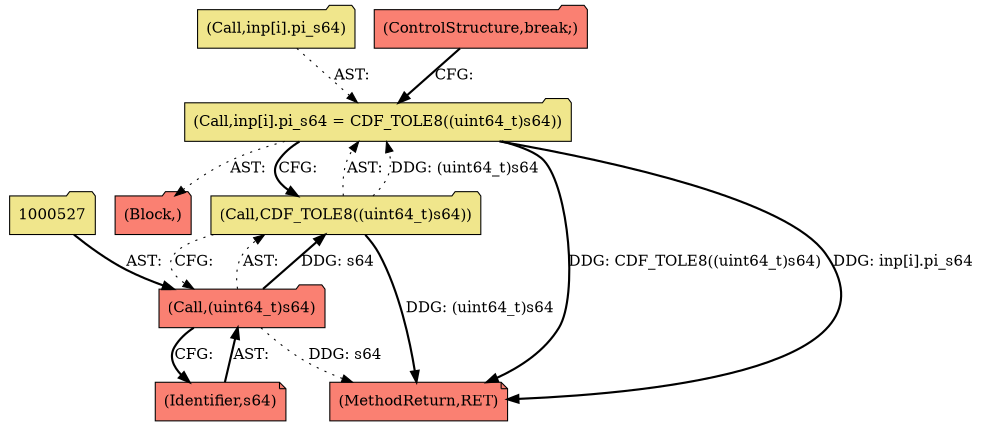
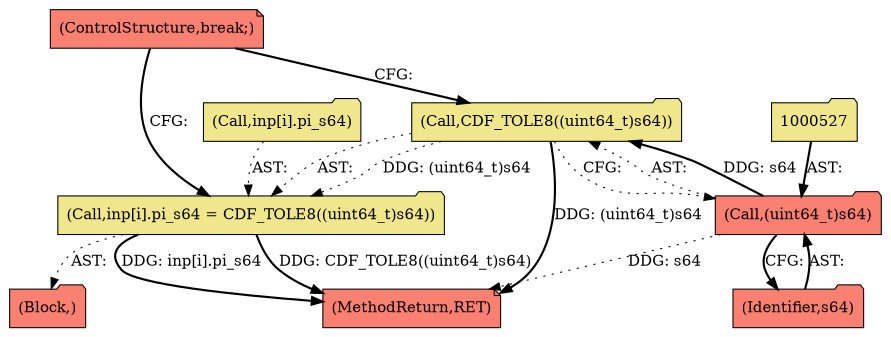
(481, 29) -> (157, 29)
(277, 164) -> (347, 74)
(221, 402) -> (798, 308)
